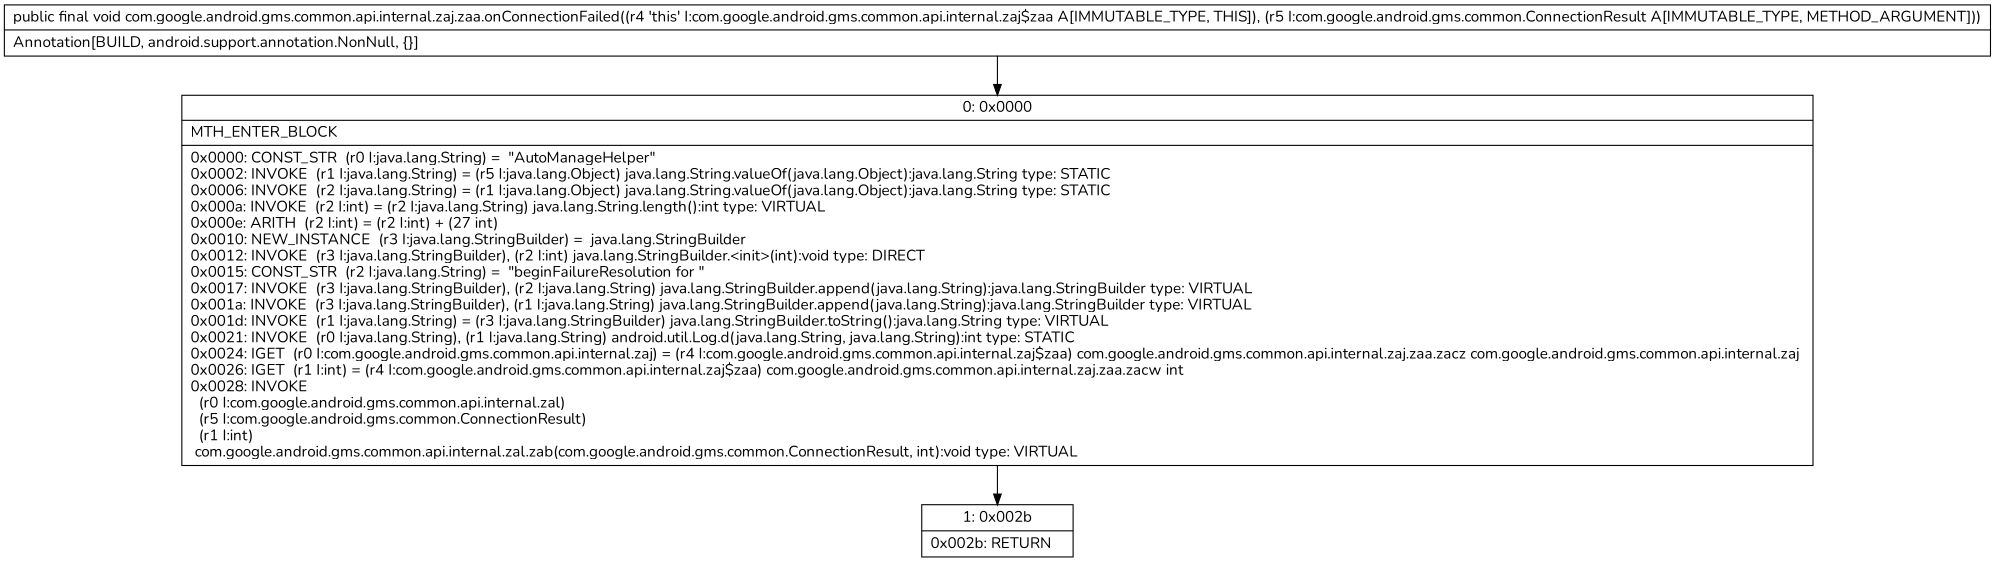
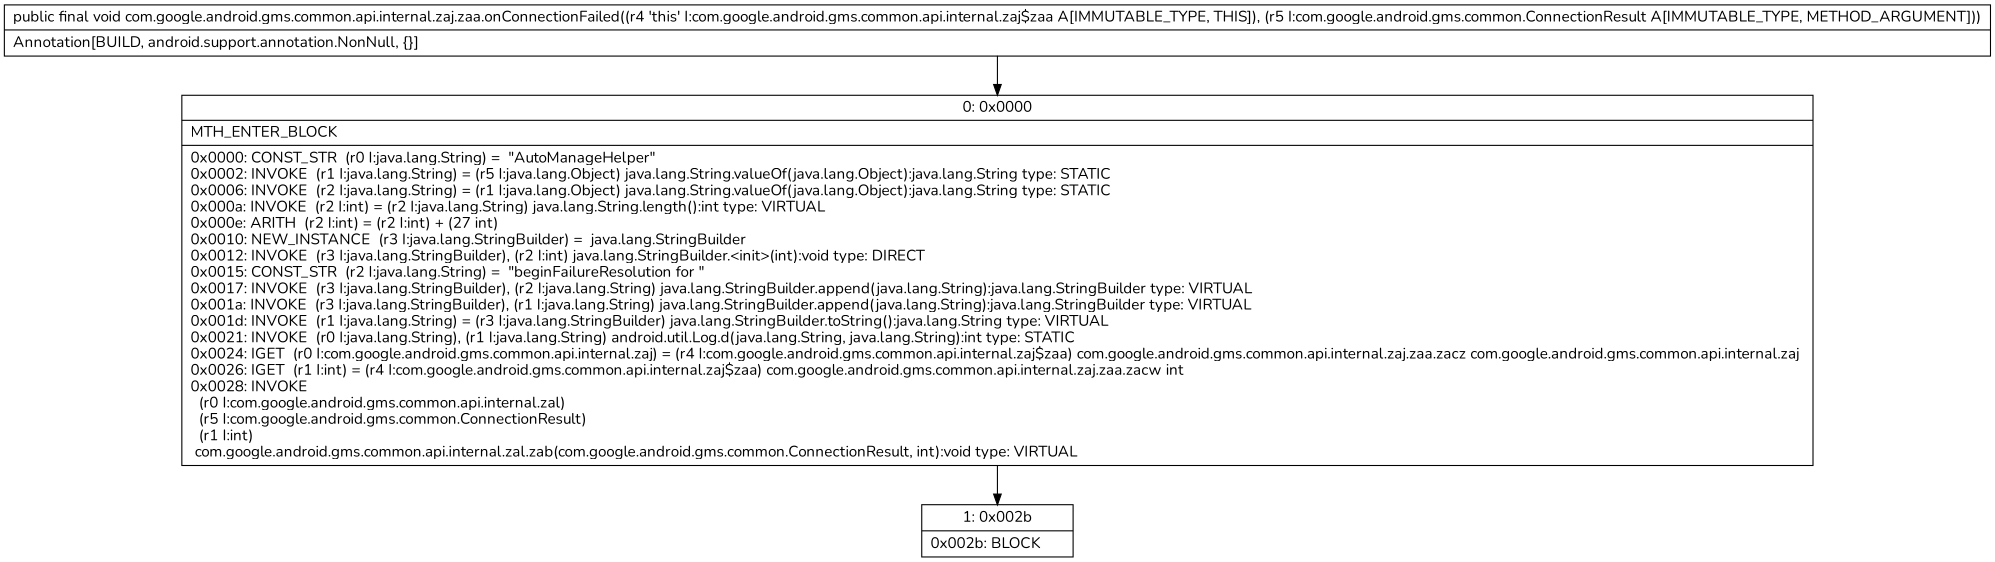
(997, 543) -> (992, 543)
